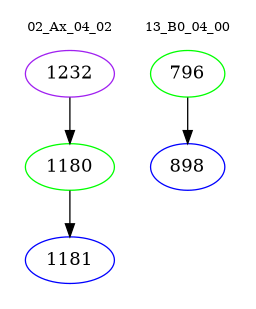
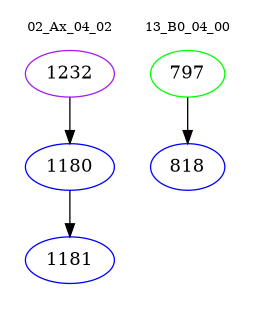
(188, 74) -> (188, 74)
(70, 167) -> (70, 167)
(188, 167) -> (188, 167)
